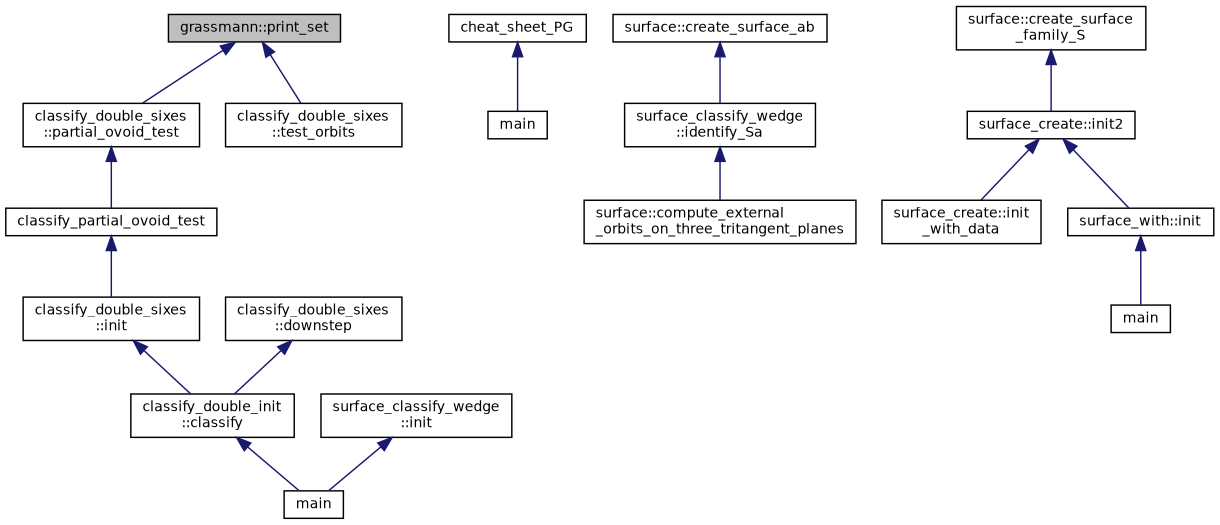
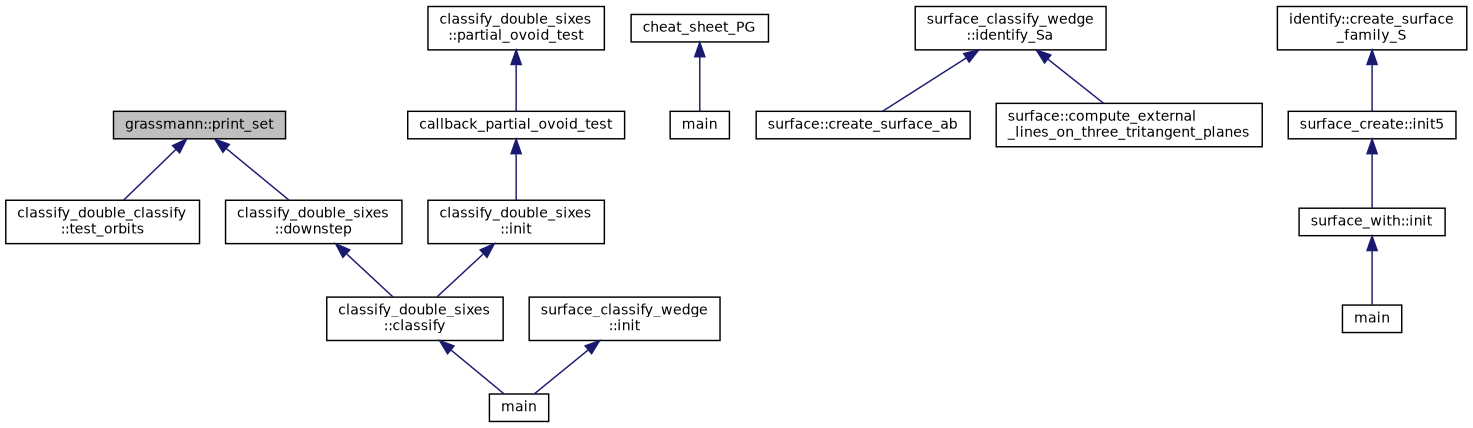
(1051, 28) -> (1372, 28)
(183, 77) -> (258, 174)
(720, 80) -> (924, 85)
(314, 125) -> (103, 222)
(1051, 125) -> (1372, 125)
(111, 222) -> (516, 125)
(720, 222) -> (1129, 125)
(961, 222) -> none
(213, 416) -> (415, 319)
